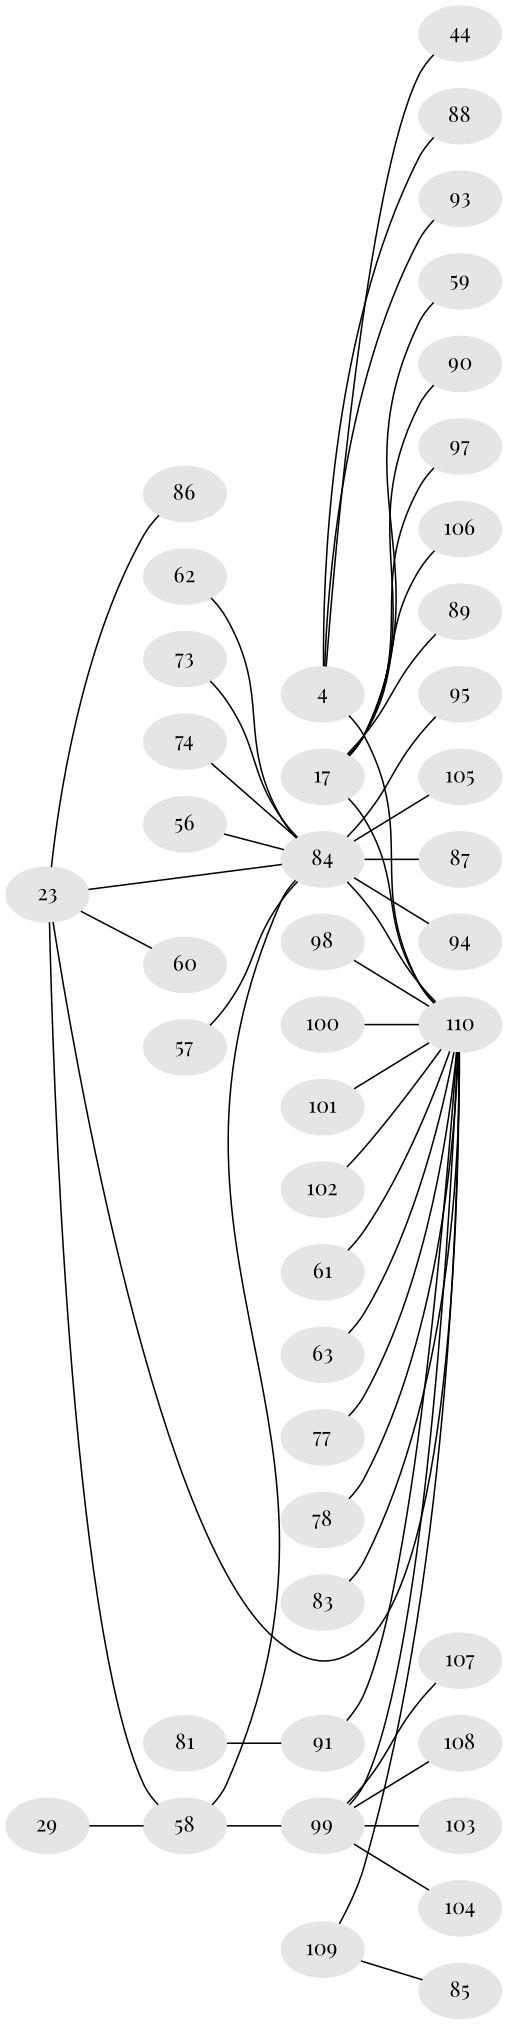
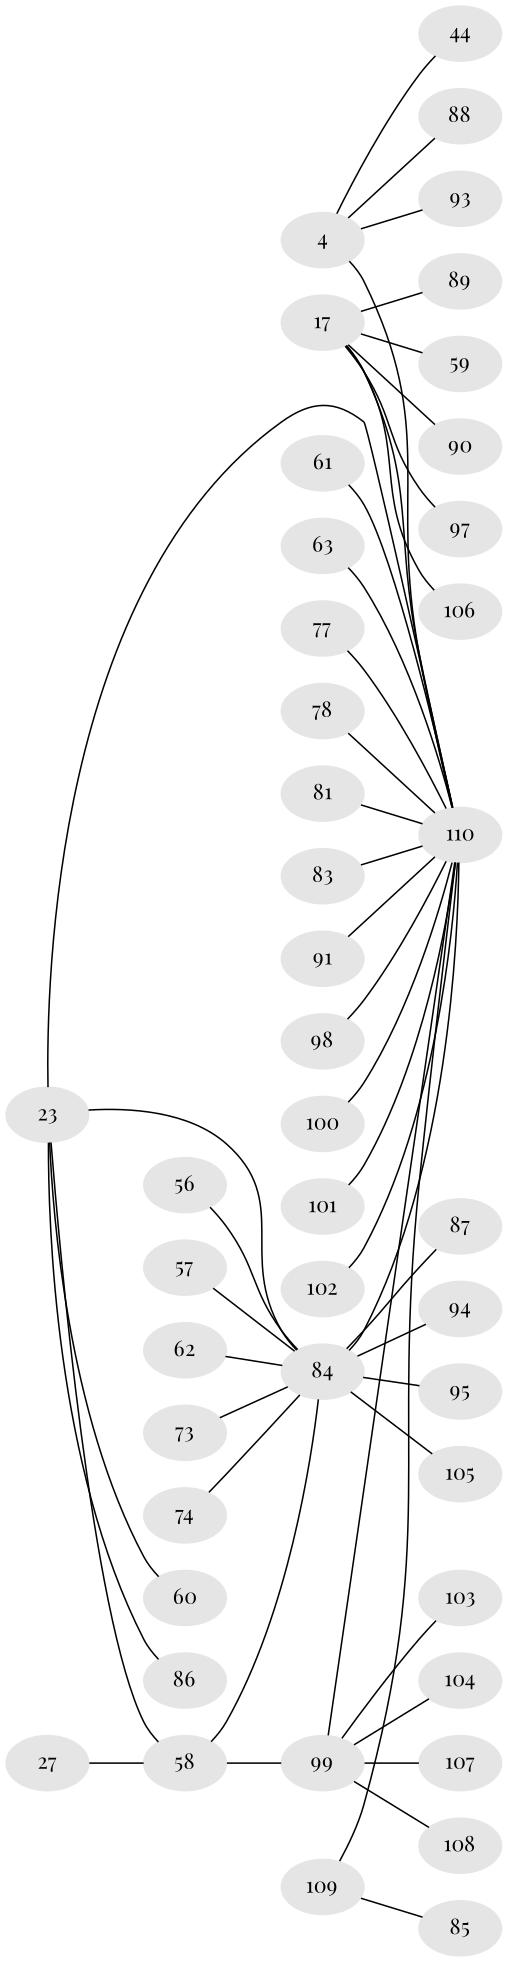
(254, 1743) -> (392, 814)
(47, 1826) -> (47, 1763)
